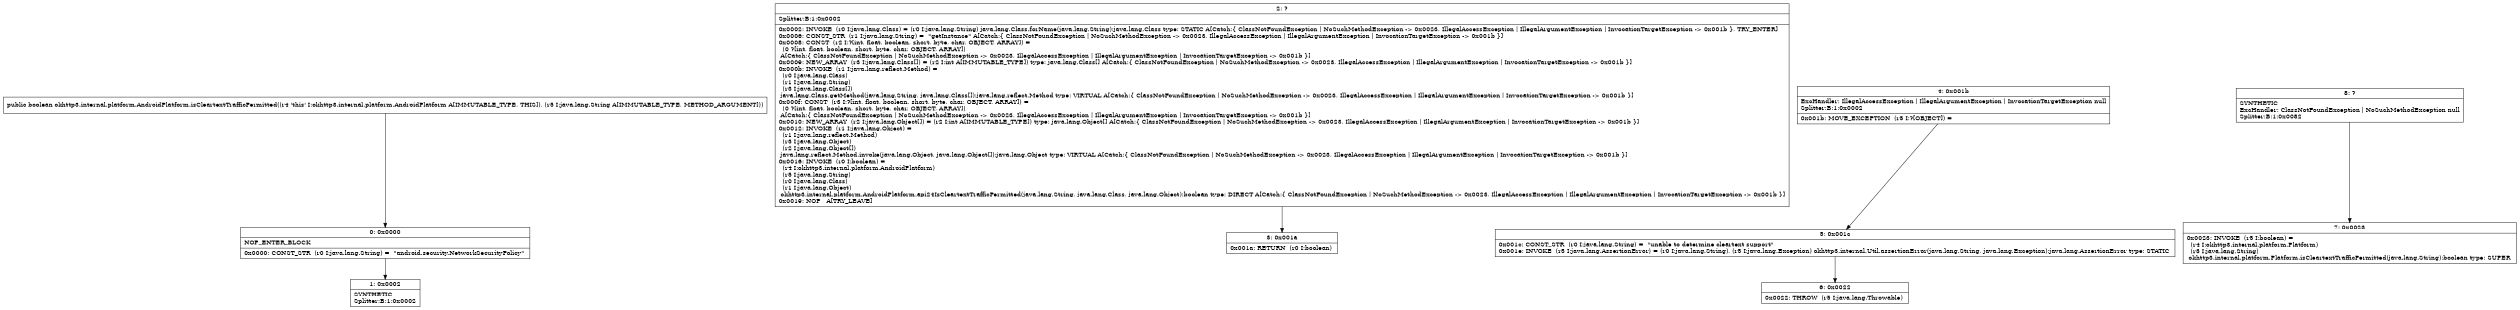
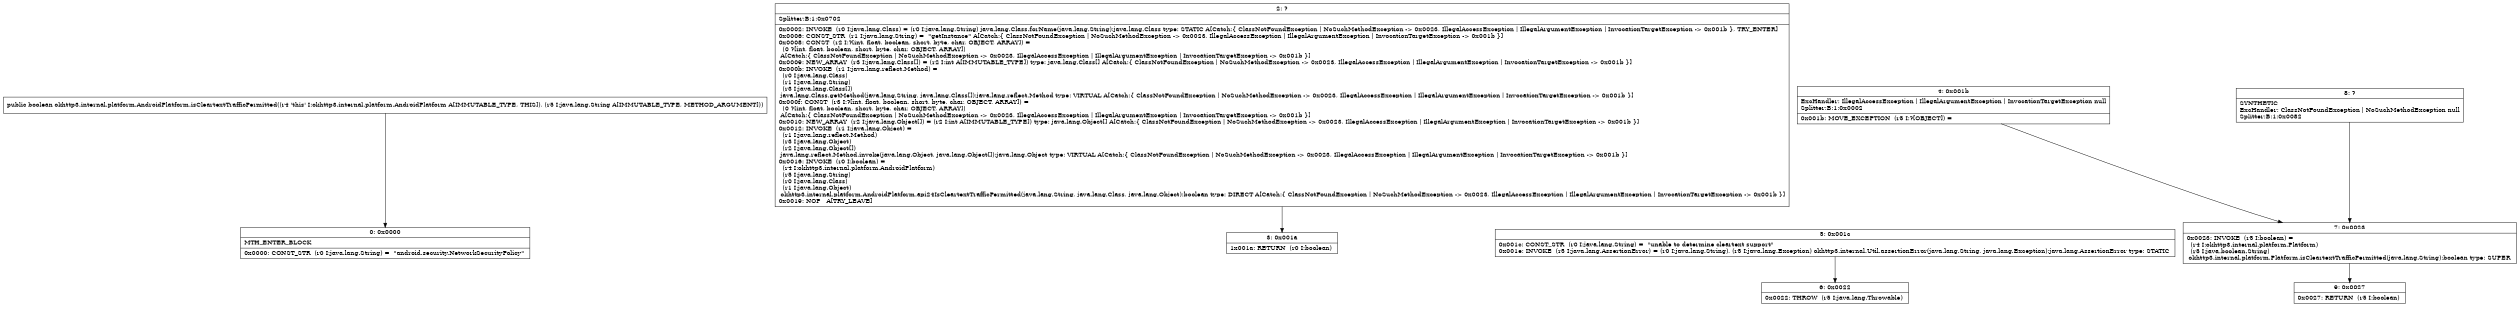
(810, 19) -> (810, 19)
(1894, 175) -> (2139, 174)
(277, 243) -> (278, 243)
(1282, 248) -> (1282, 248)
(2223, 251) -> (2228, 251)
(385, 293) -> none
none -> (2350, 293)
